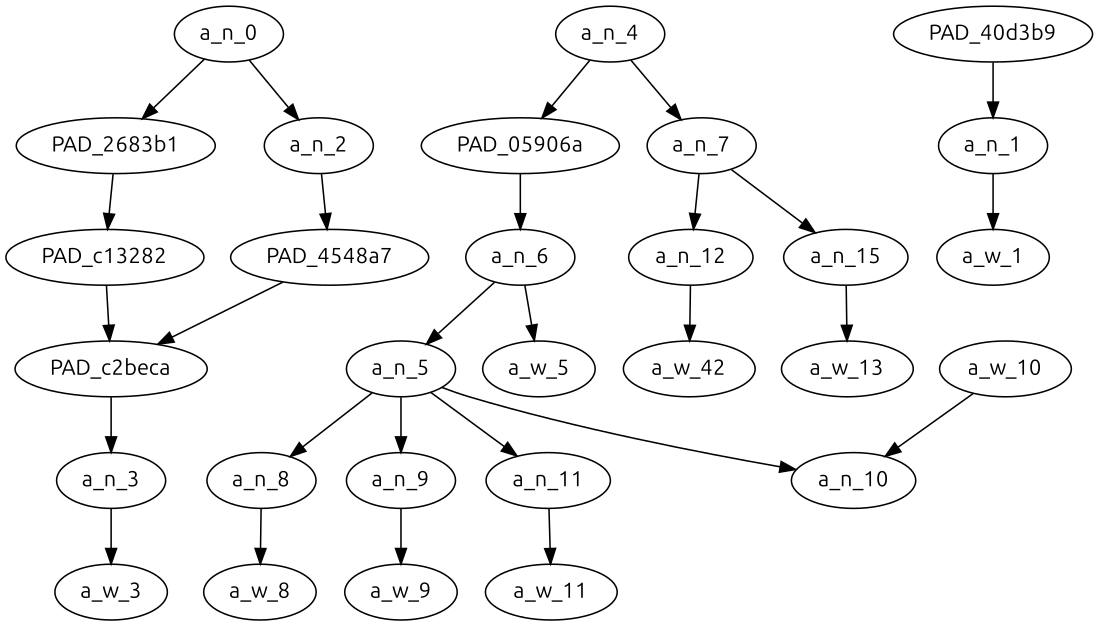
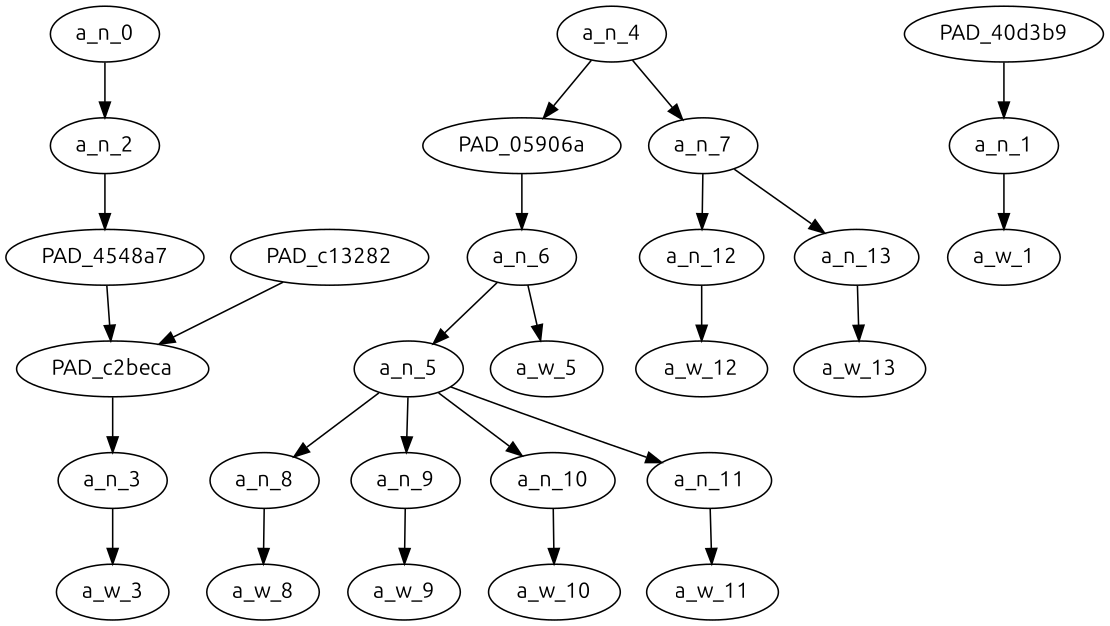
(116, 146) -> none
(846, 257) -> (857, 257)
(689, 369) -> (702, 369)
(936, 420) -> (554, 529)
